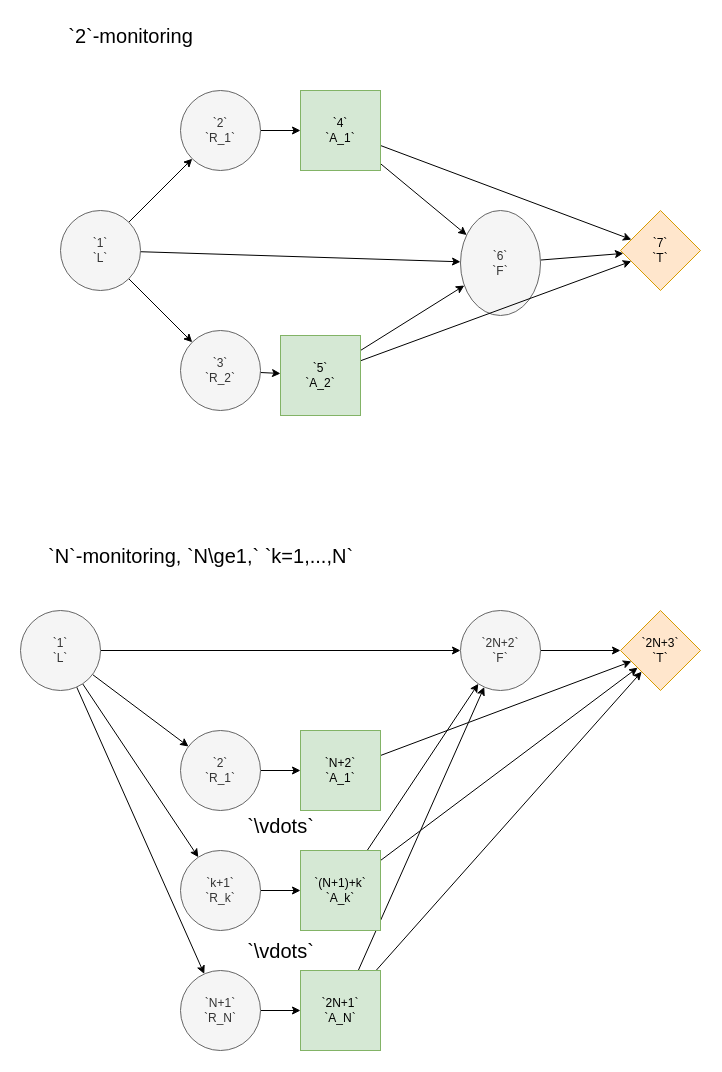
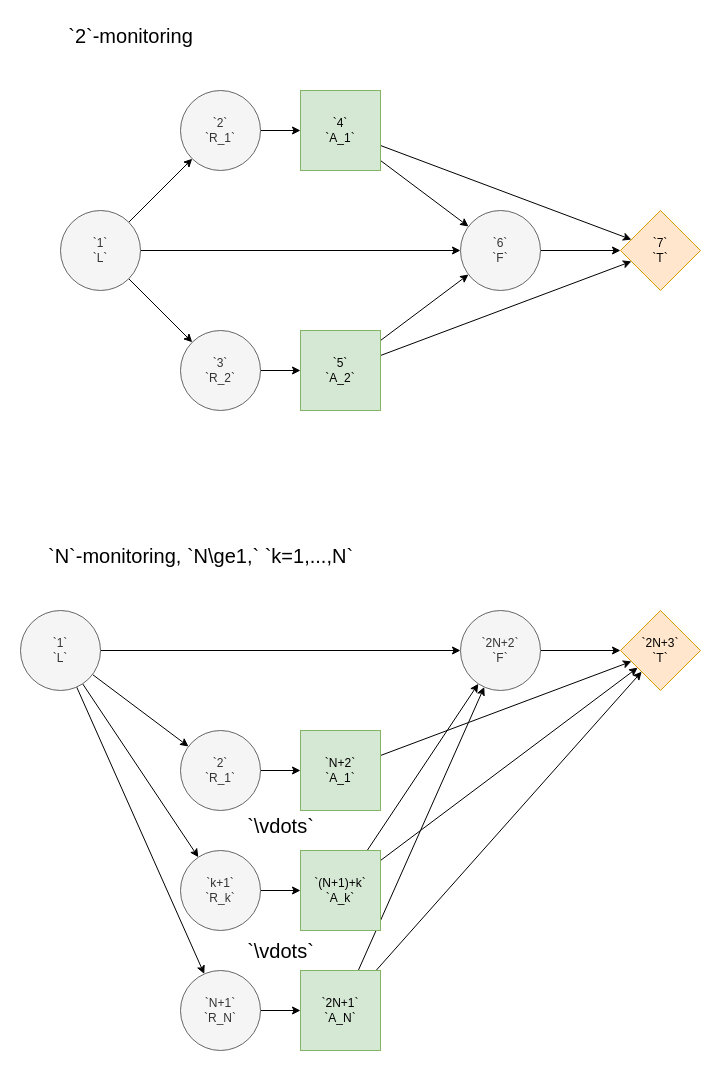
(501, 263) -> (501, 251)
(321, 376) -> (341, 371)
